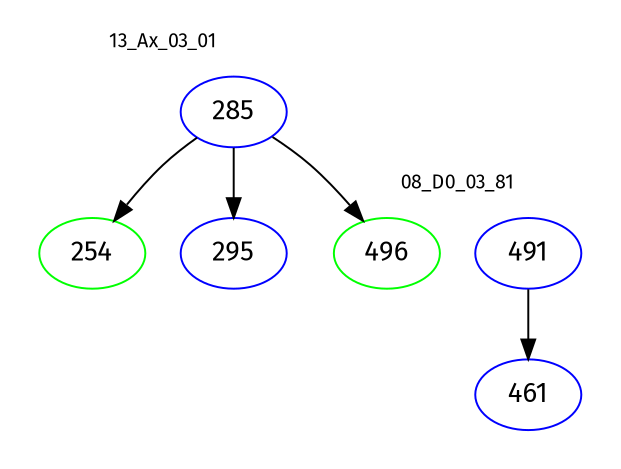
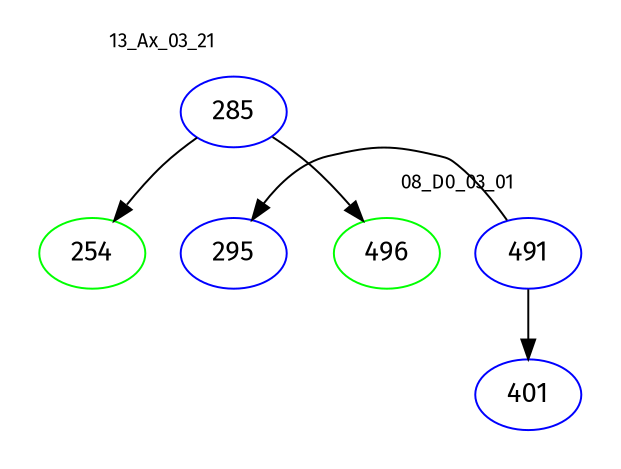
(163, 42) -> (163, 42)
(234, 173) -> (390, 148)
(458, 184) -> (458, 184)
(528, 395) -> (528, 395)
